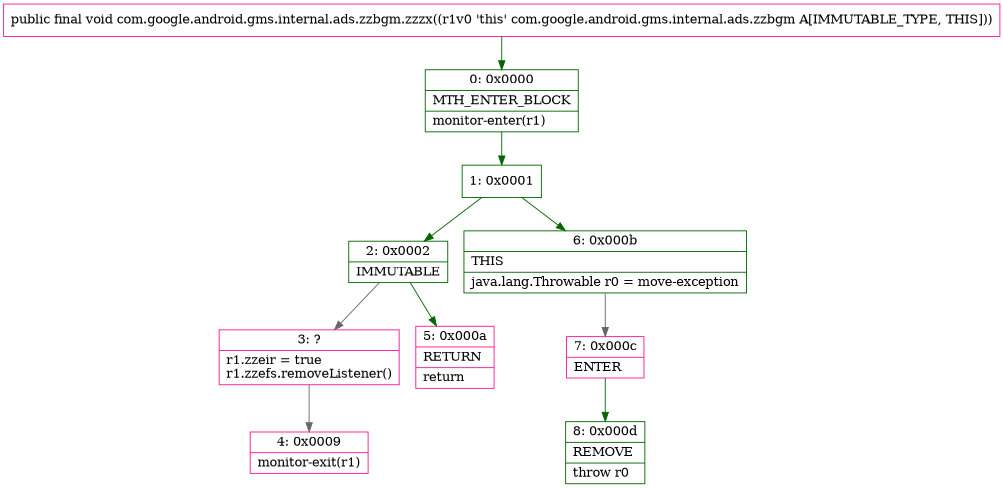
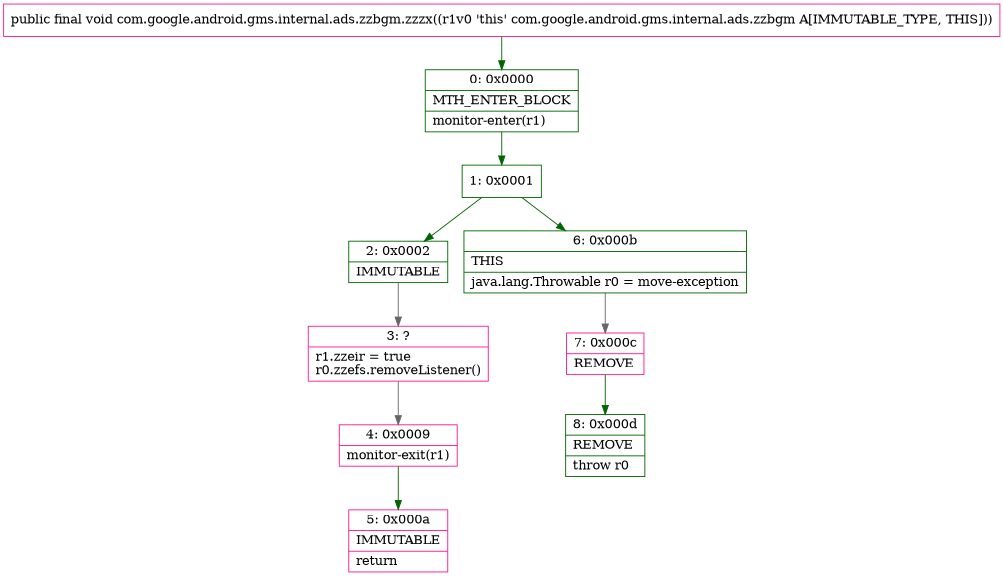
(421, 300) -> (398, 483)
(452, 357) -> (398, 540)
(598, 367) -> (604, 364)
(309, 374) -> (398, 370)
